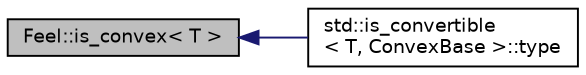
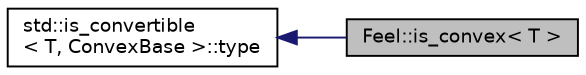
(283, 38) -> (322, 38)
